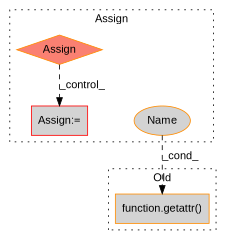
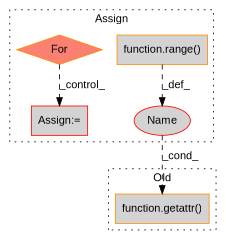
(60, 50) -> (60, 50)
none -> (162, 50)
(162, 121) -> (162, 121)
